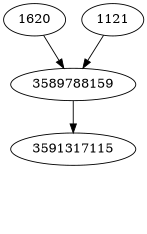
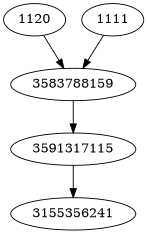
(35, 20) -> (35, 20)
(113, 20) -> (113, 20)
(73, 84) -> (73, 84)
none -> (73, 214)
